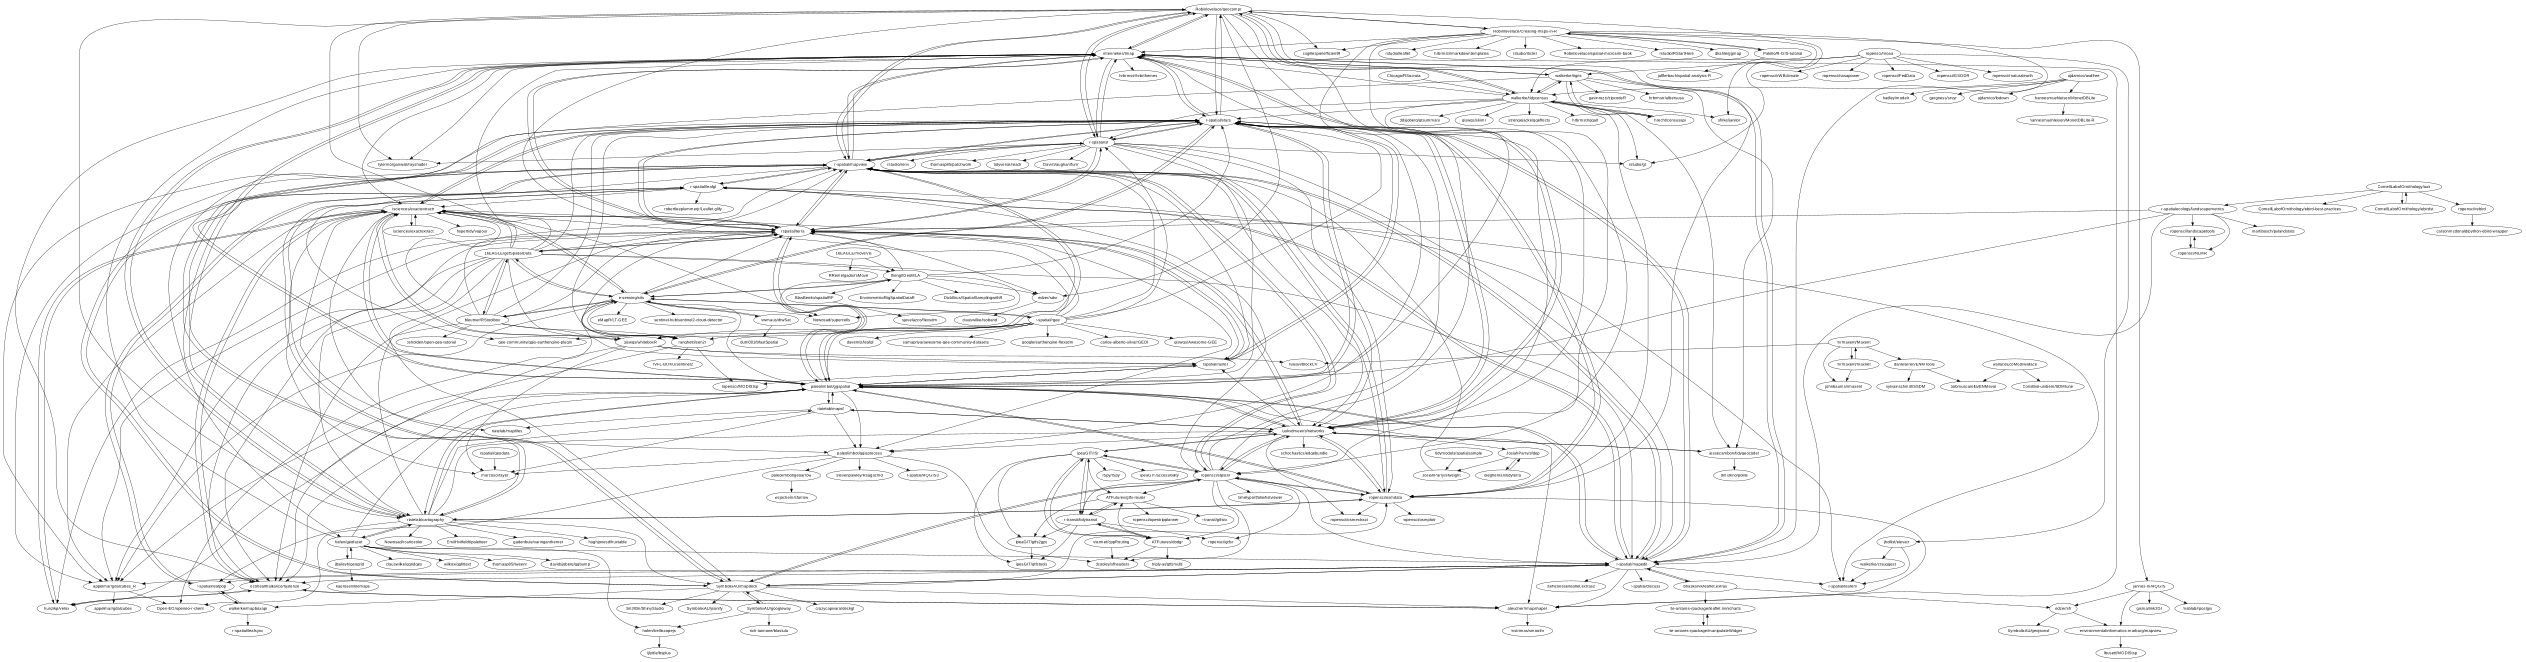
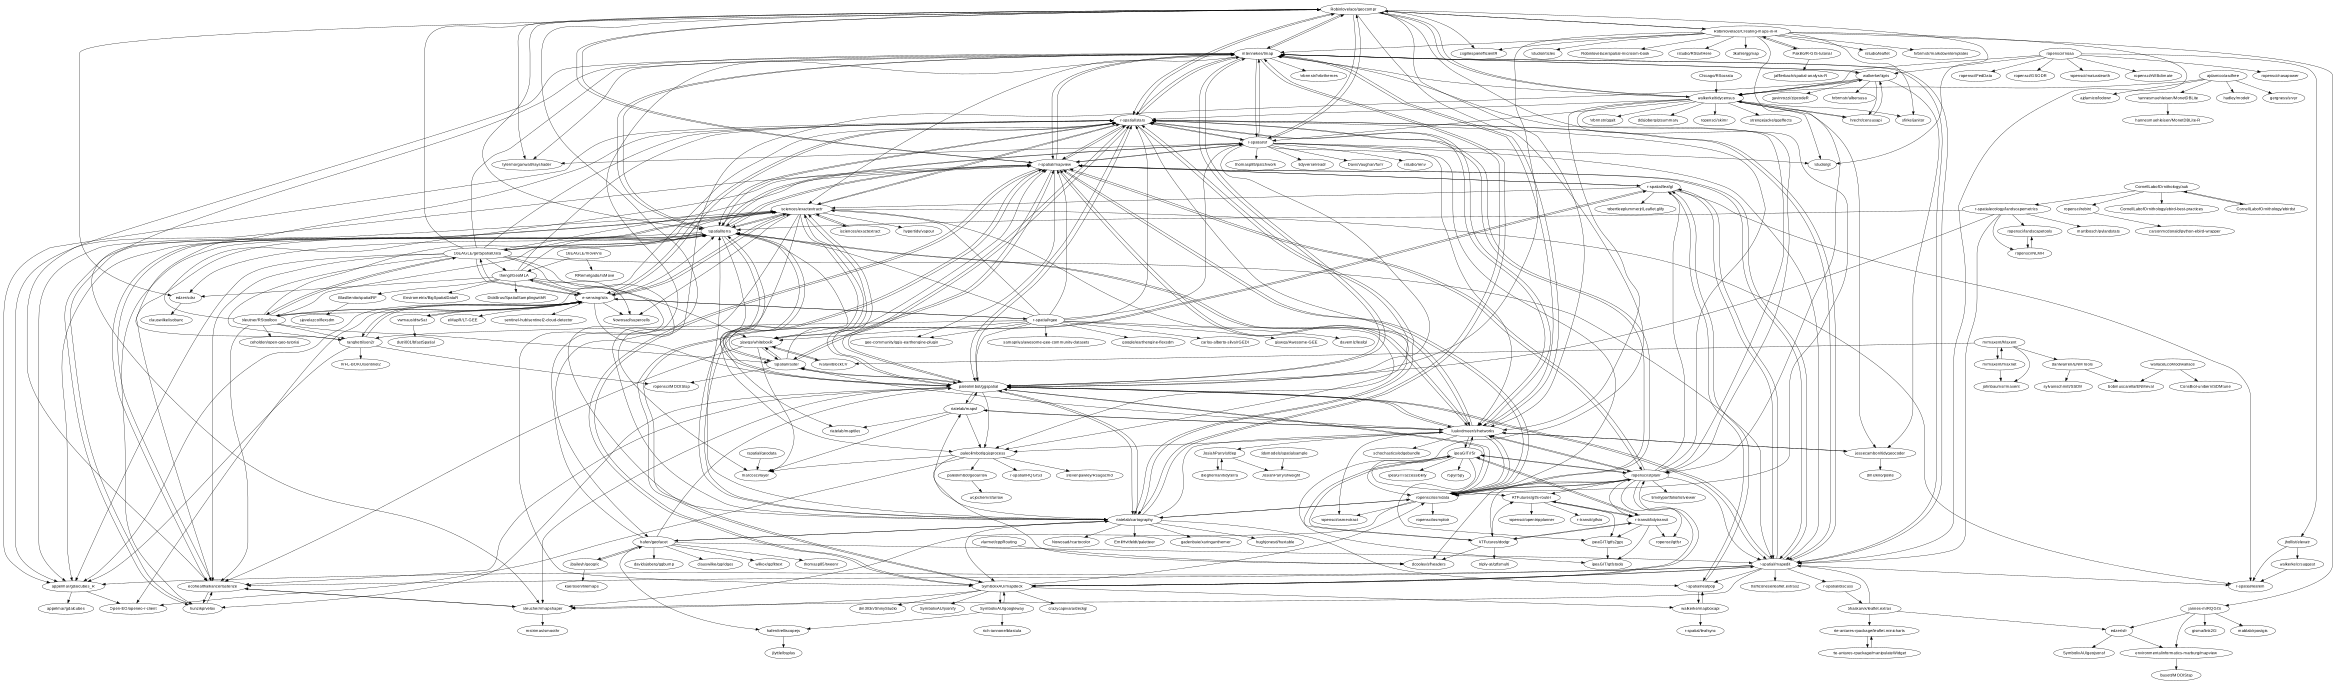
(1474, 120) -> (1714, 120)
(1264, 188) -> (1218, 324)
none -> (774, 354)
none -> (798, 354)
(1665, 575) -> (1852, 597)
